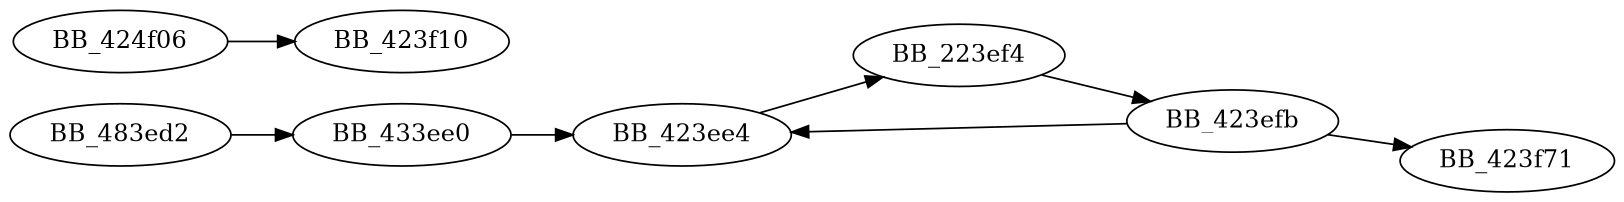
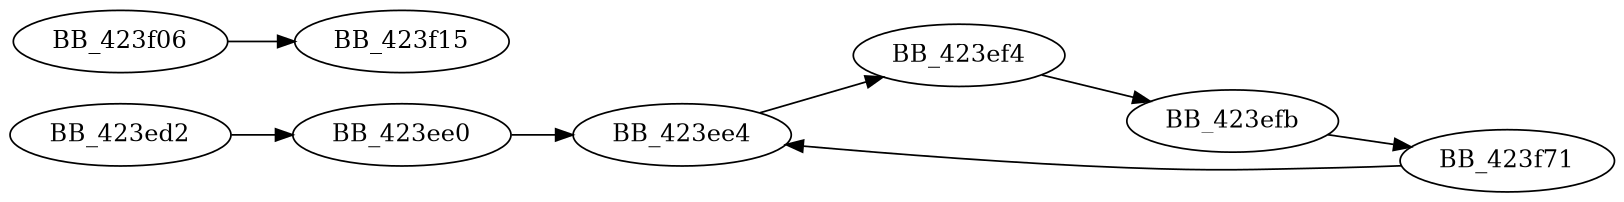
(121, 42) -> (121, 42)
(402, 42) -> (402, 42)
(959, 55) -> (959, 55)
(968, 128) -> (1102, 167)
(121, 135) -> (121, 135)
(402, 135) -> (402, 135)
